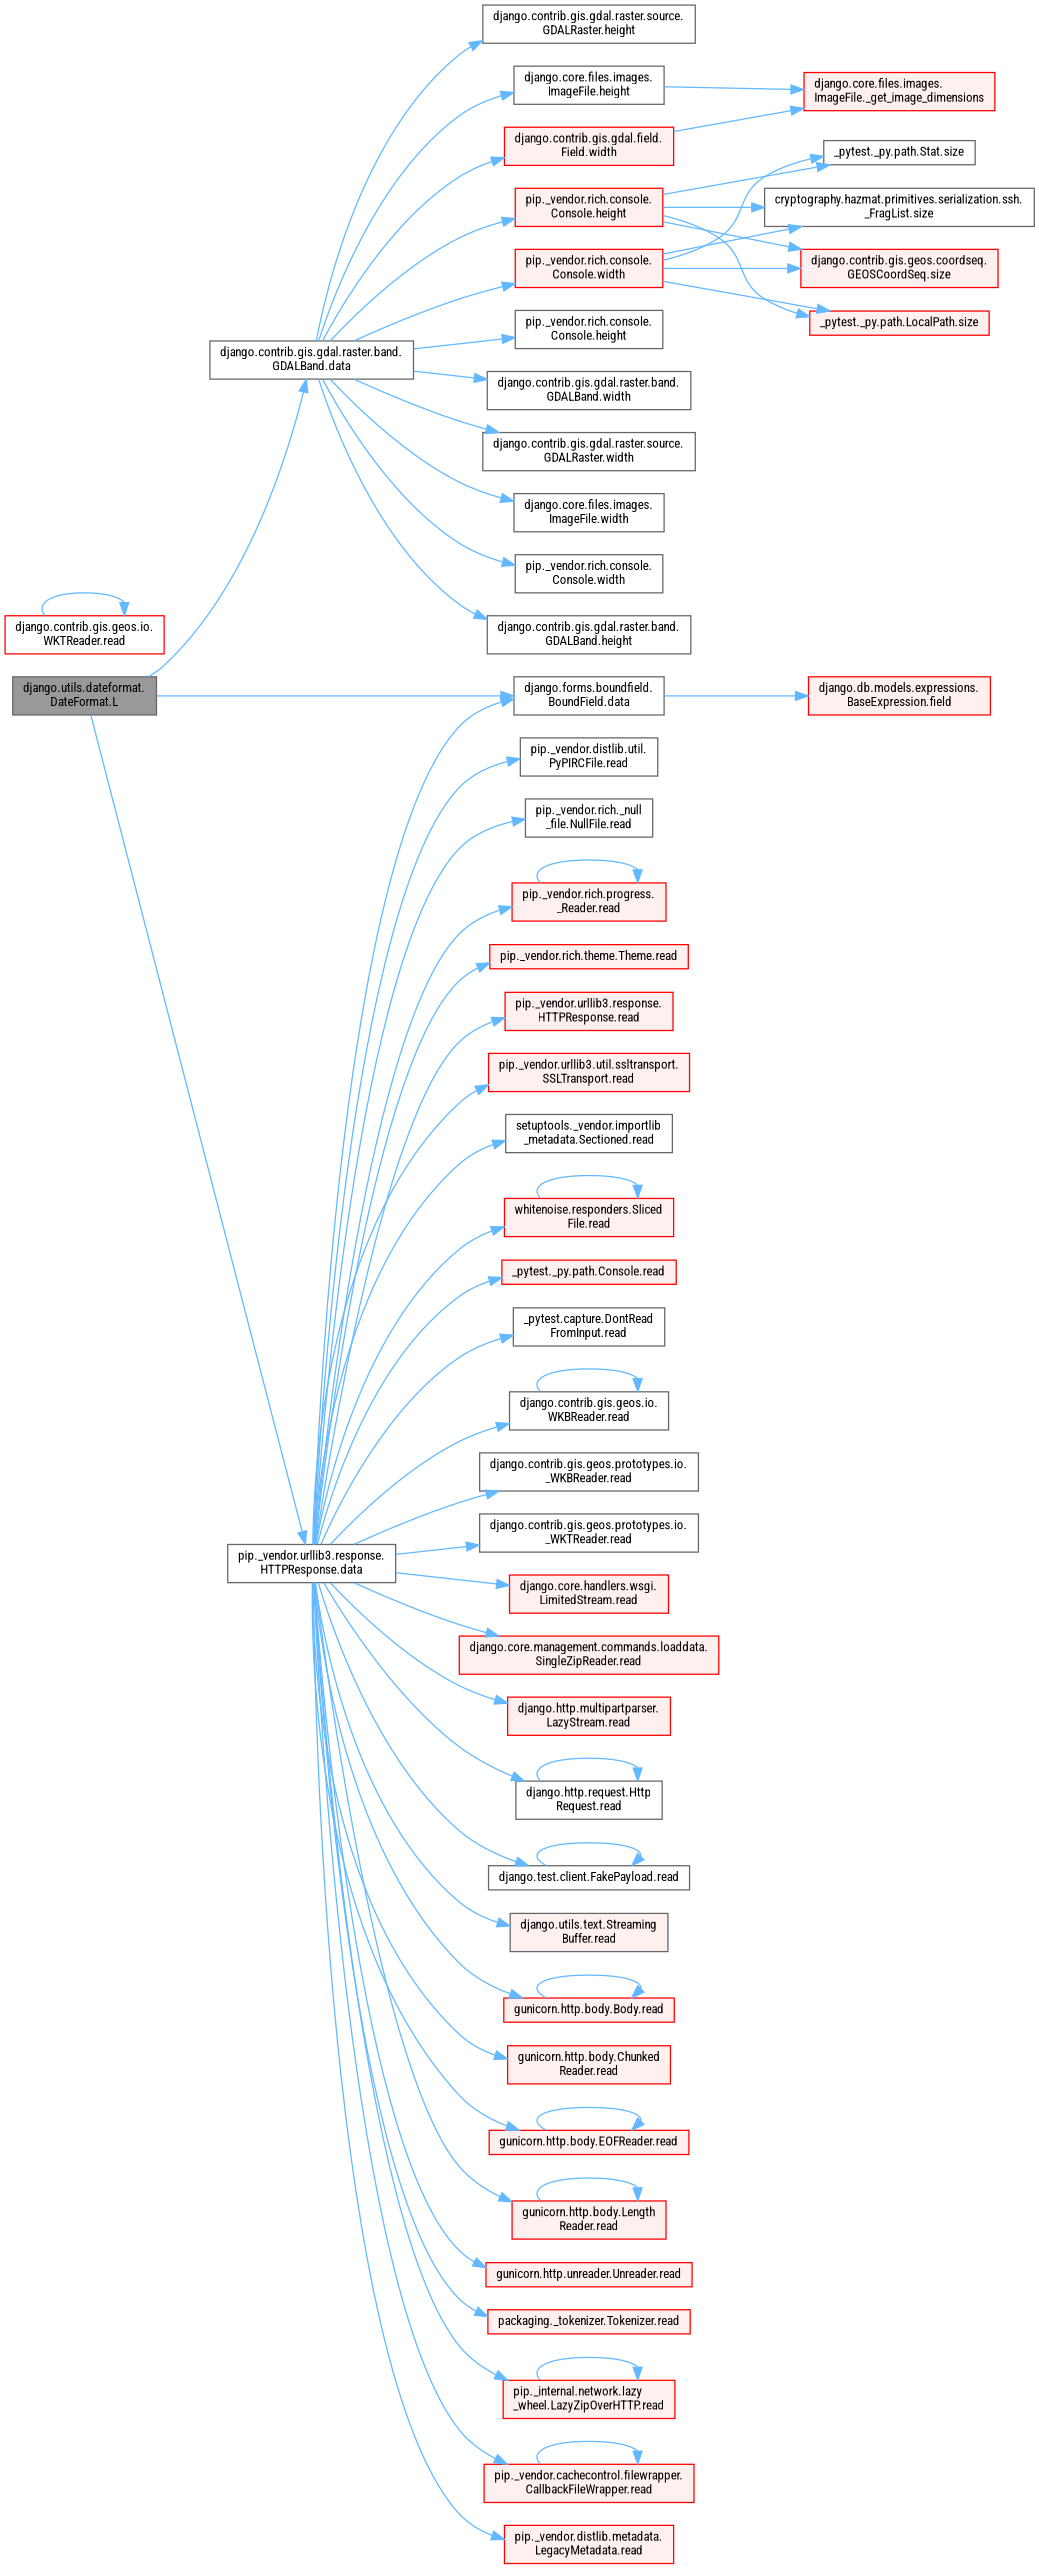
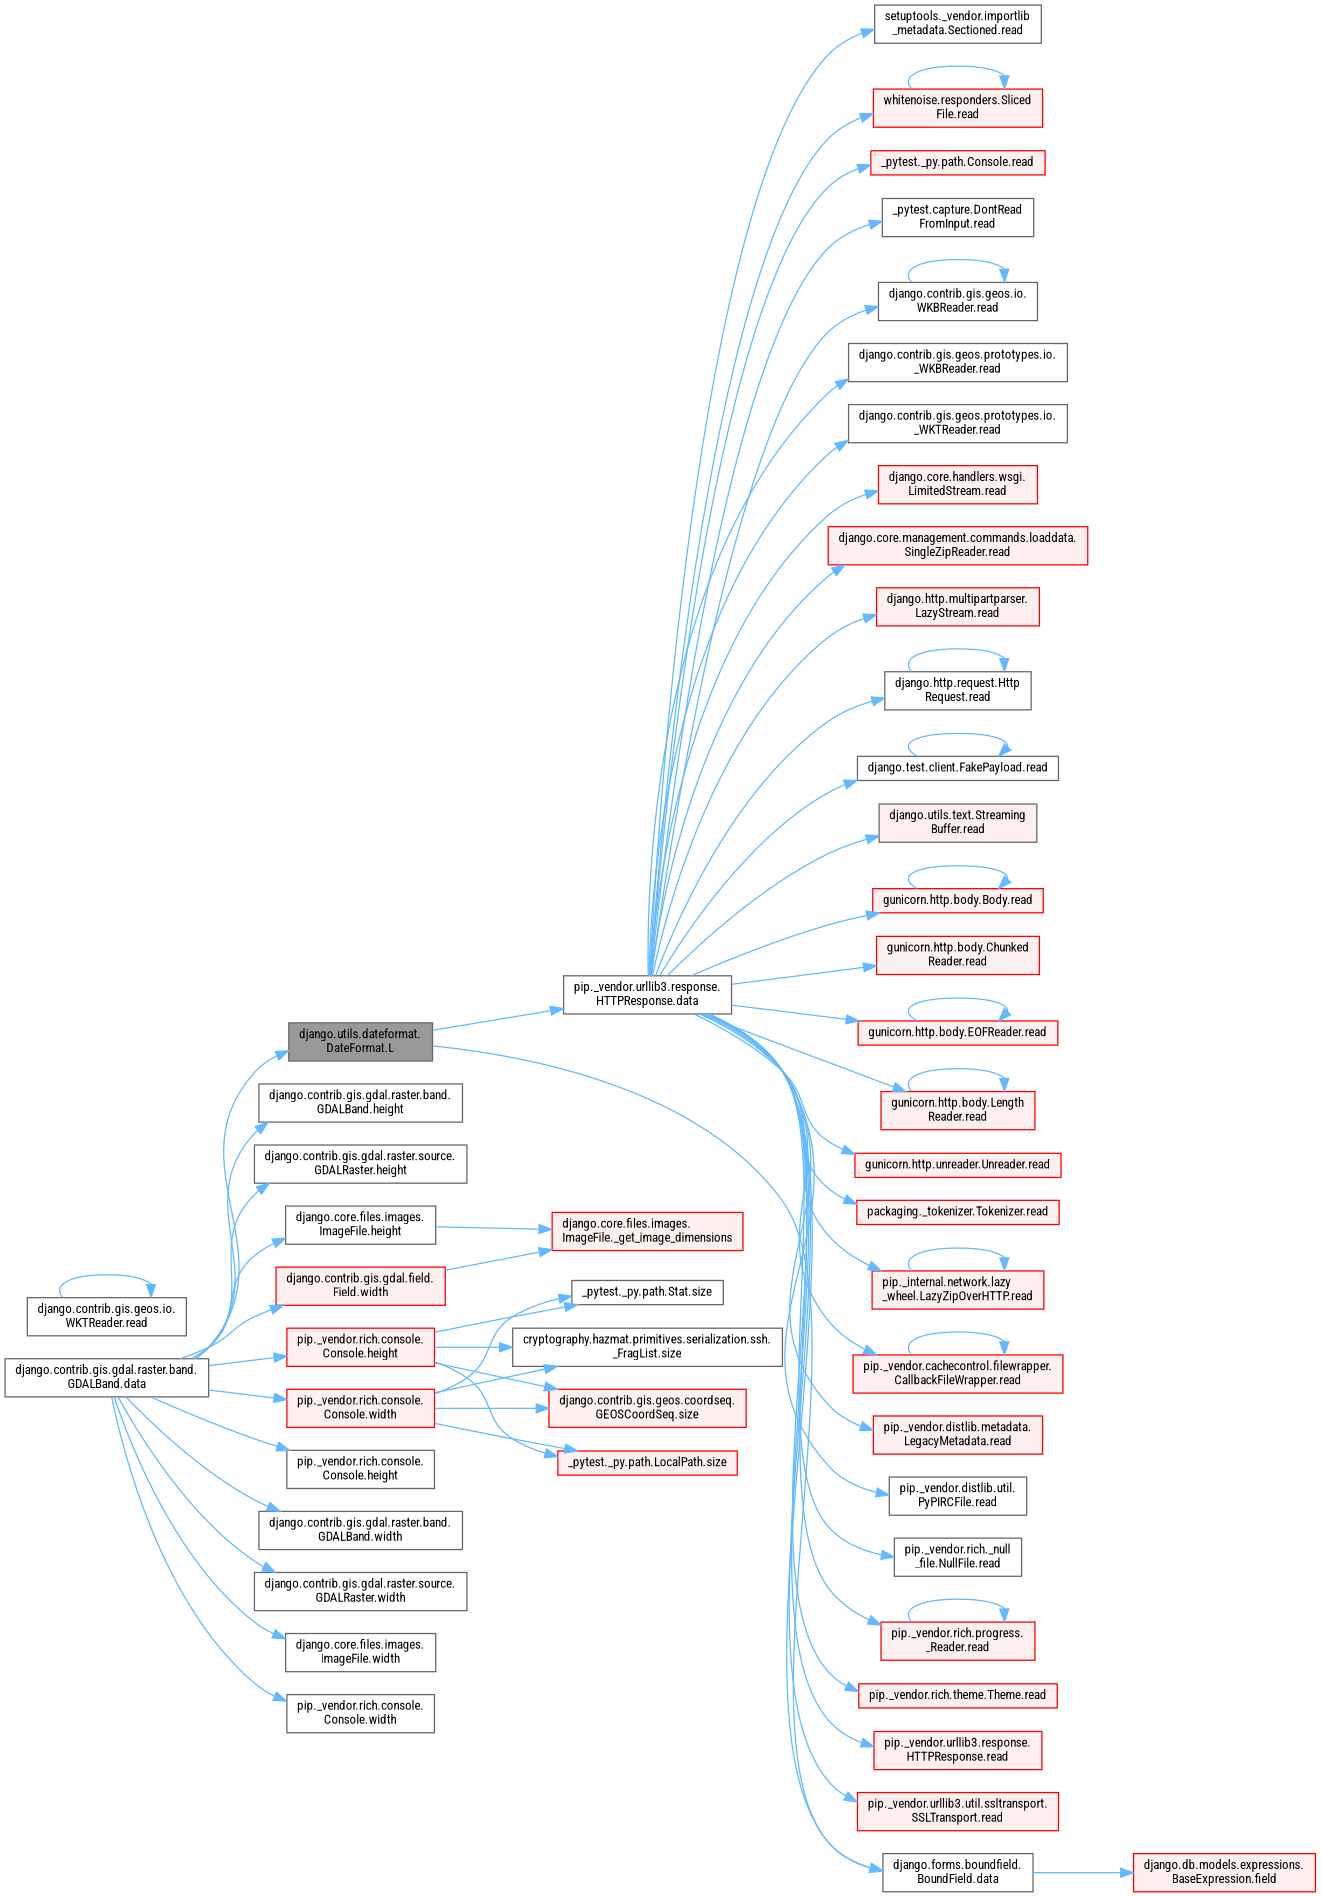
(248, 547) -> (225, 1163)
(85, 635) -> (107, 1317)
